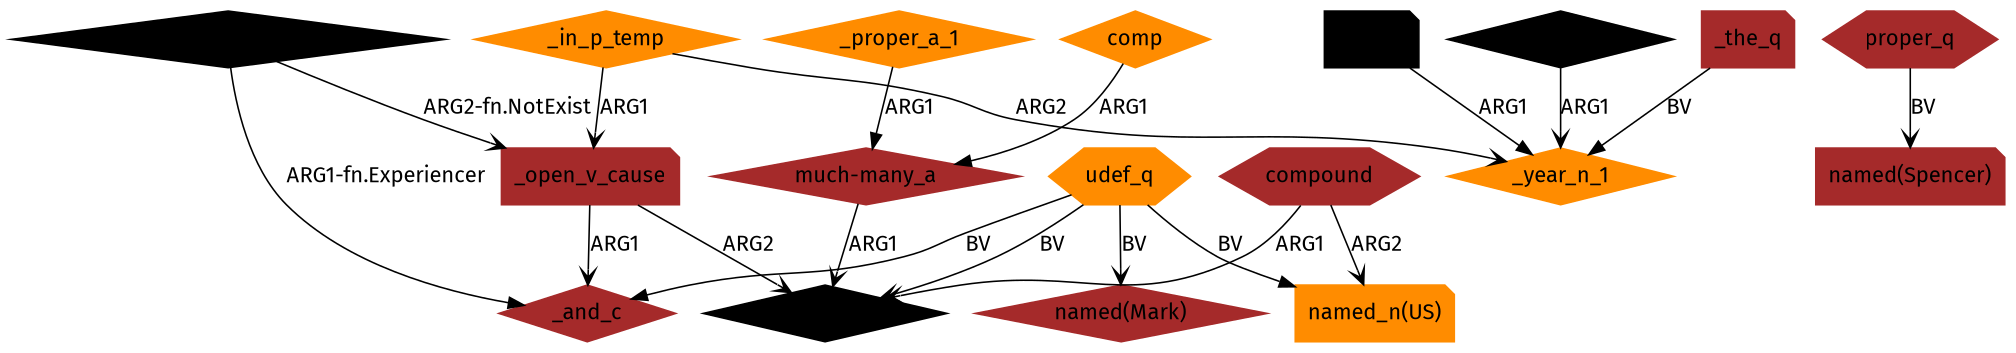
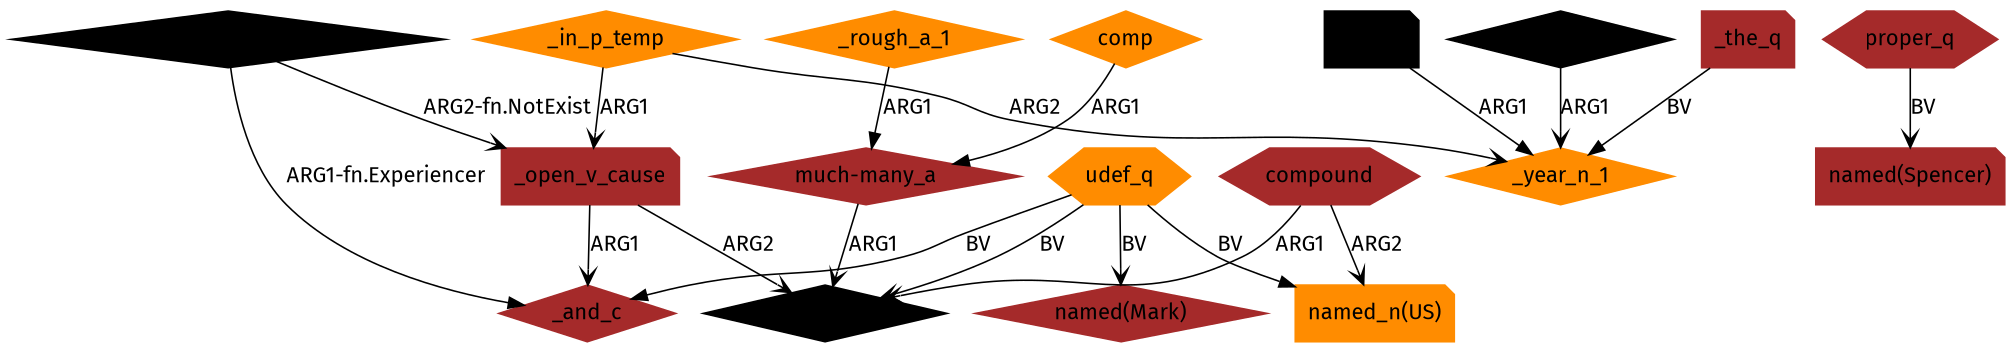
(899, 39) -> (894, 39)
